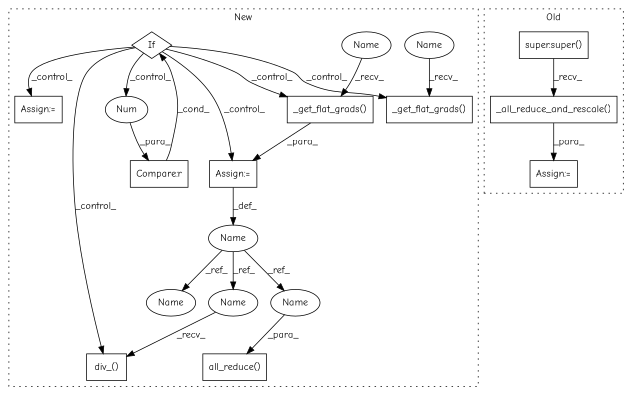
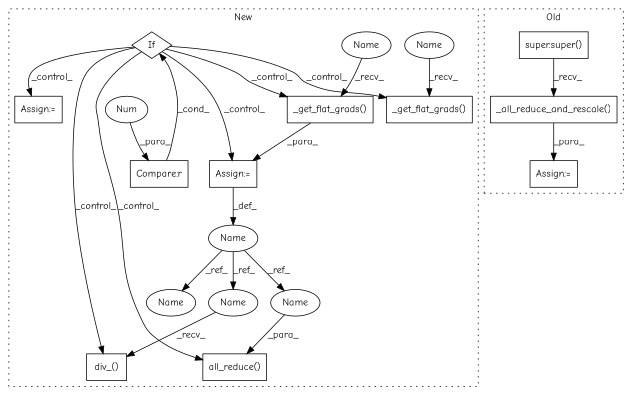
(132, 69) -> (118, 211)
